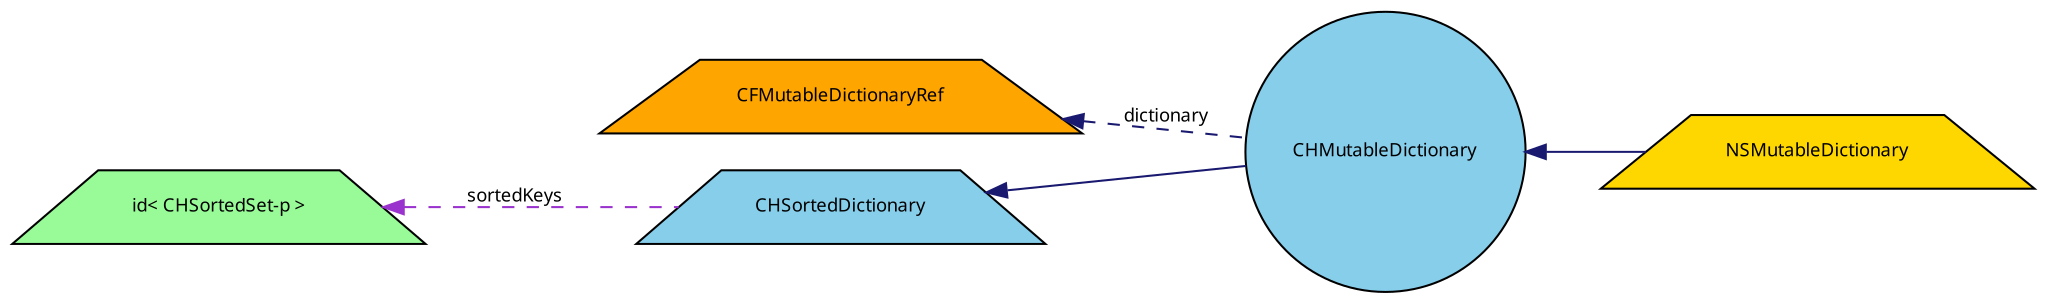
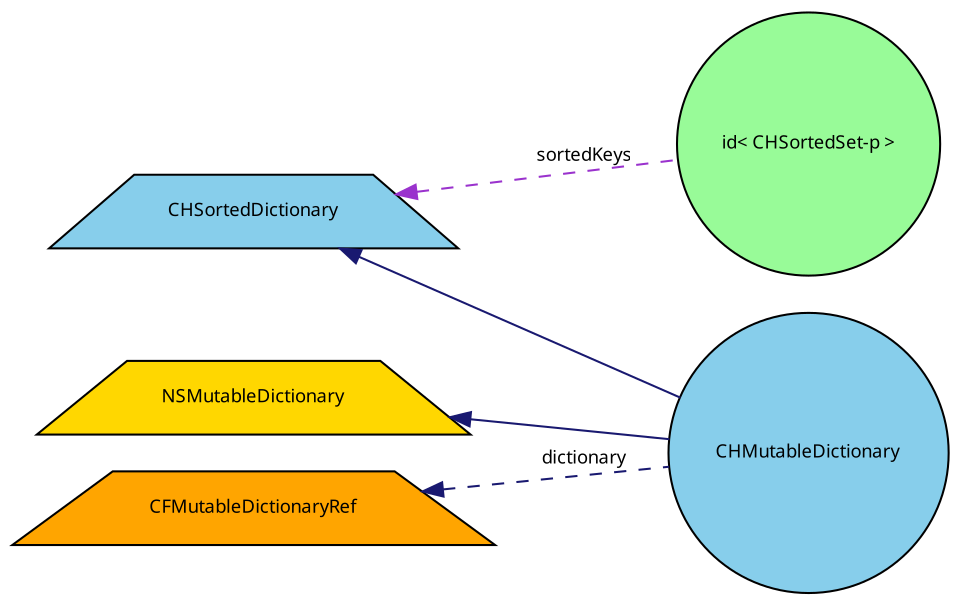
(1596, 152) -> (570, 429)
(219, 207) -> (809, 144)
(541, 207) -> (547, 176)
